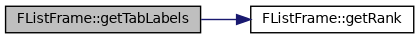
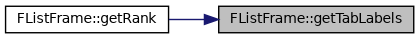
(219, 20) -> (187, 20)
